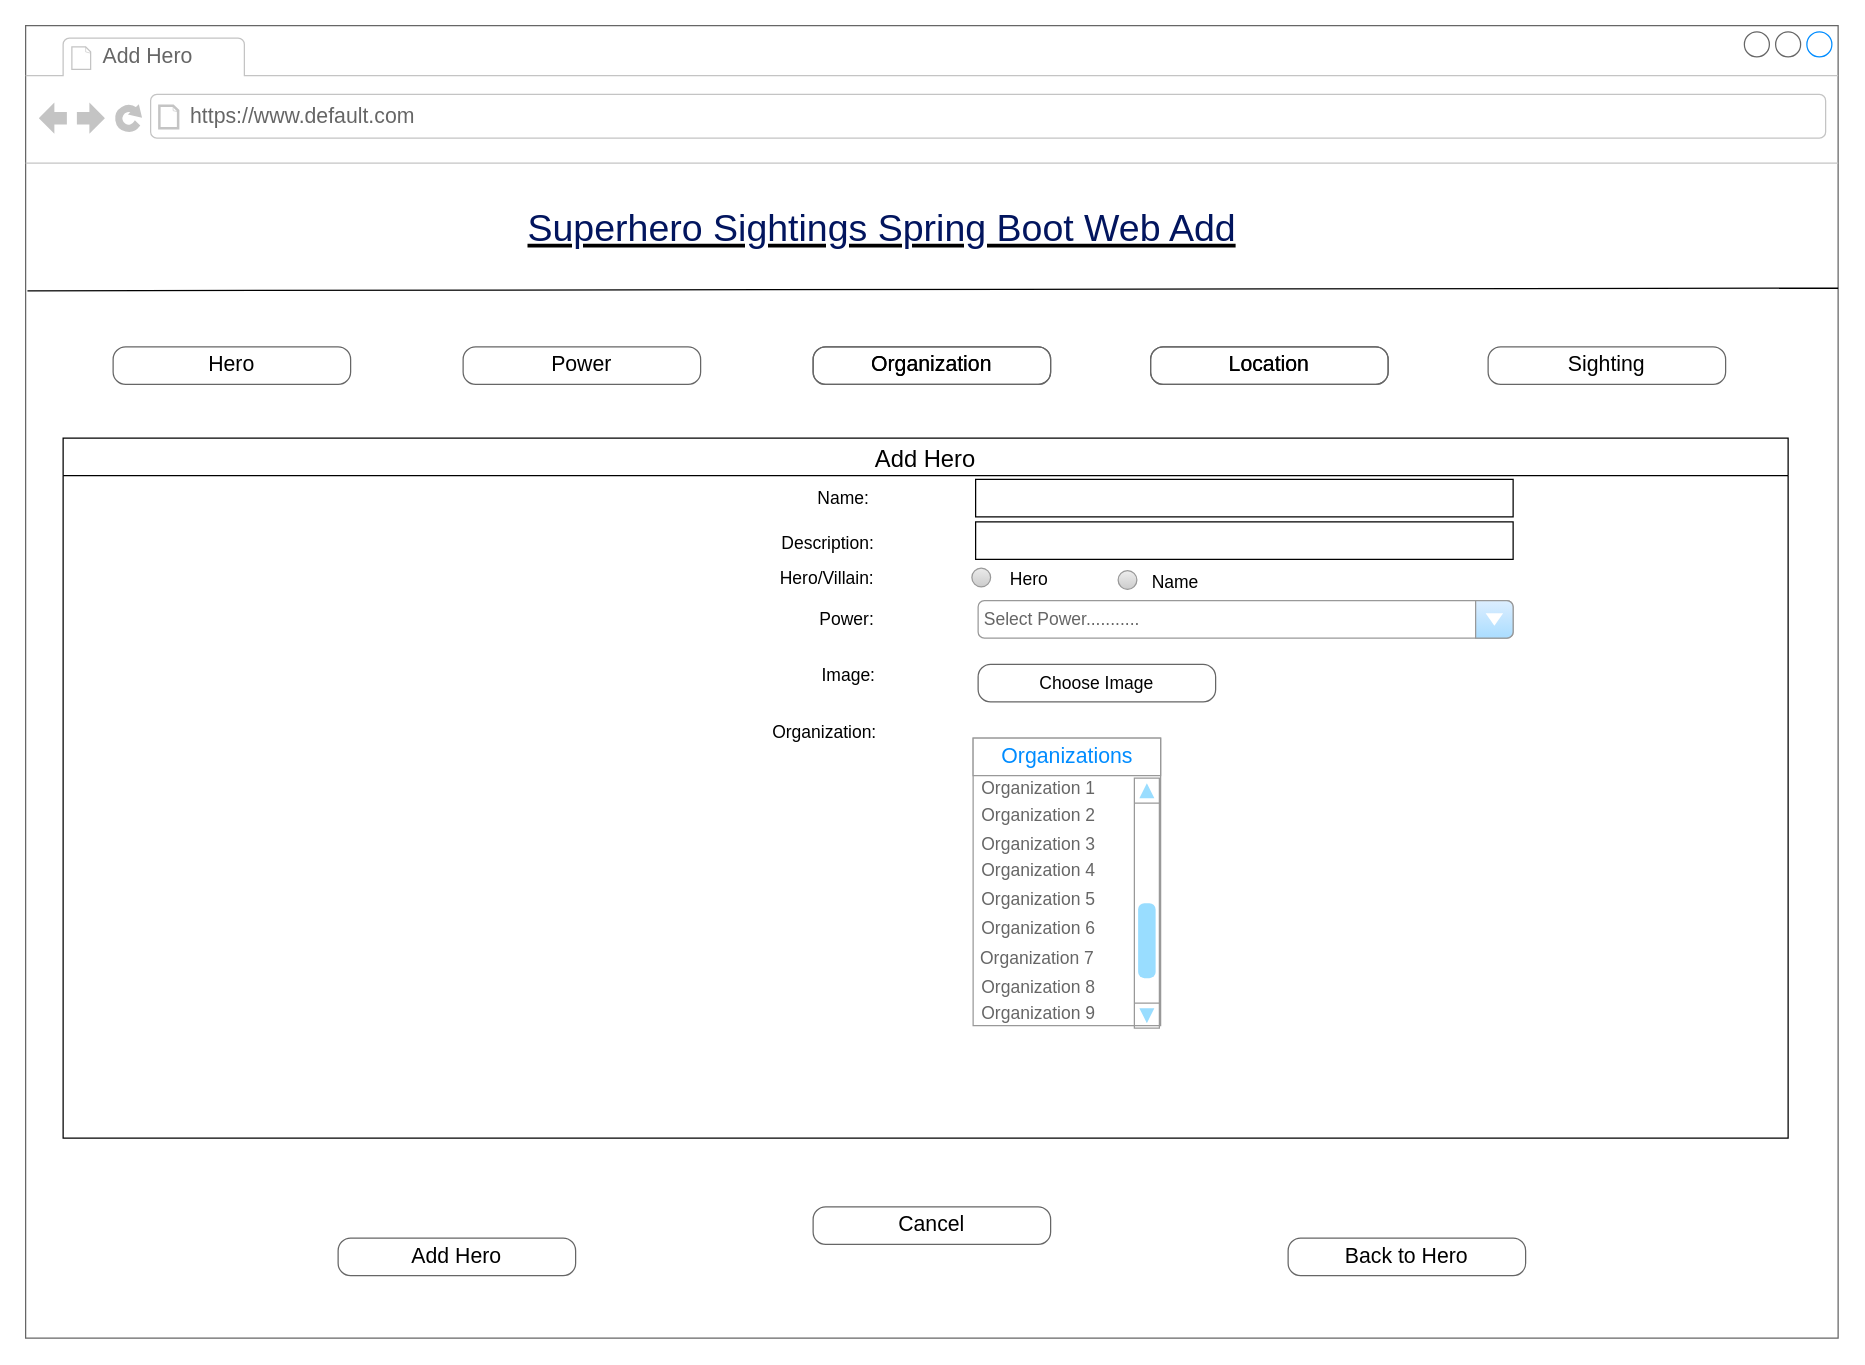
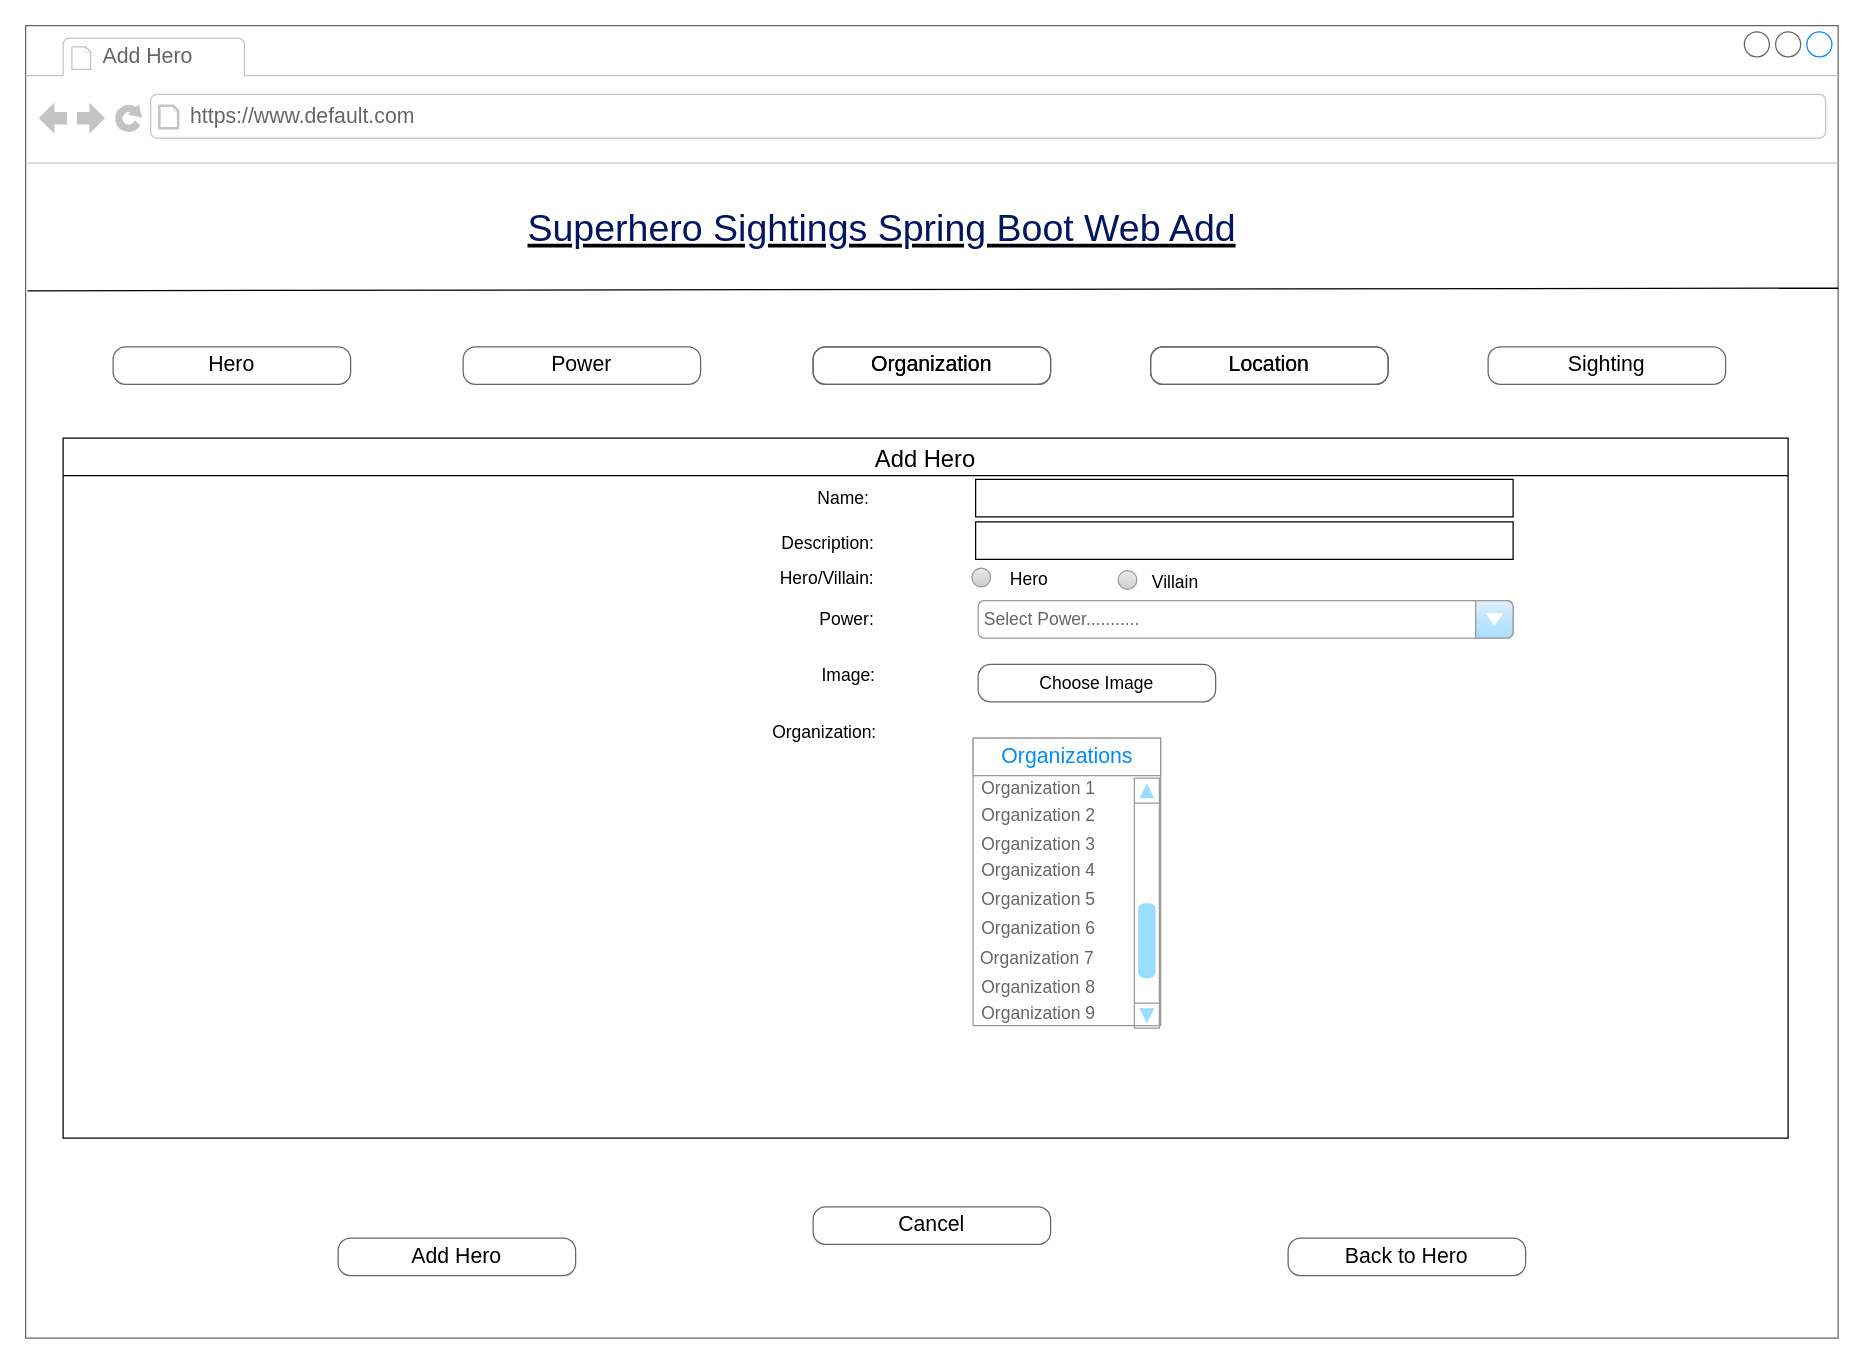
(1176, 582) -> (1176, 582)
